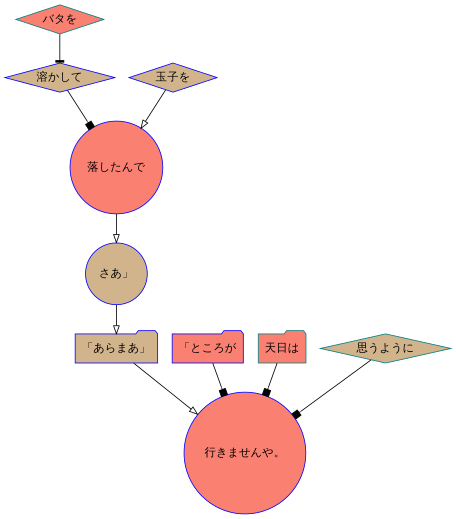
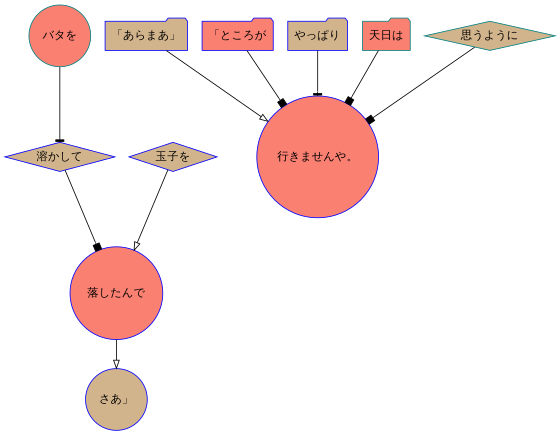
(60, 19) -> (60, 36)
none -> (318, 36)
(116, 315) -> none
